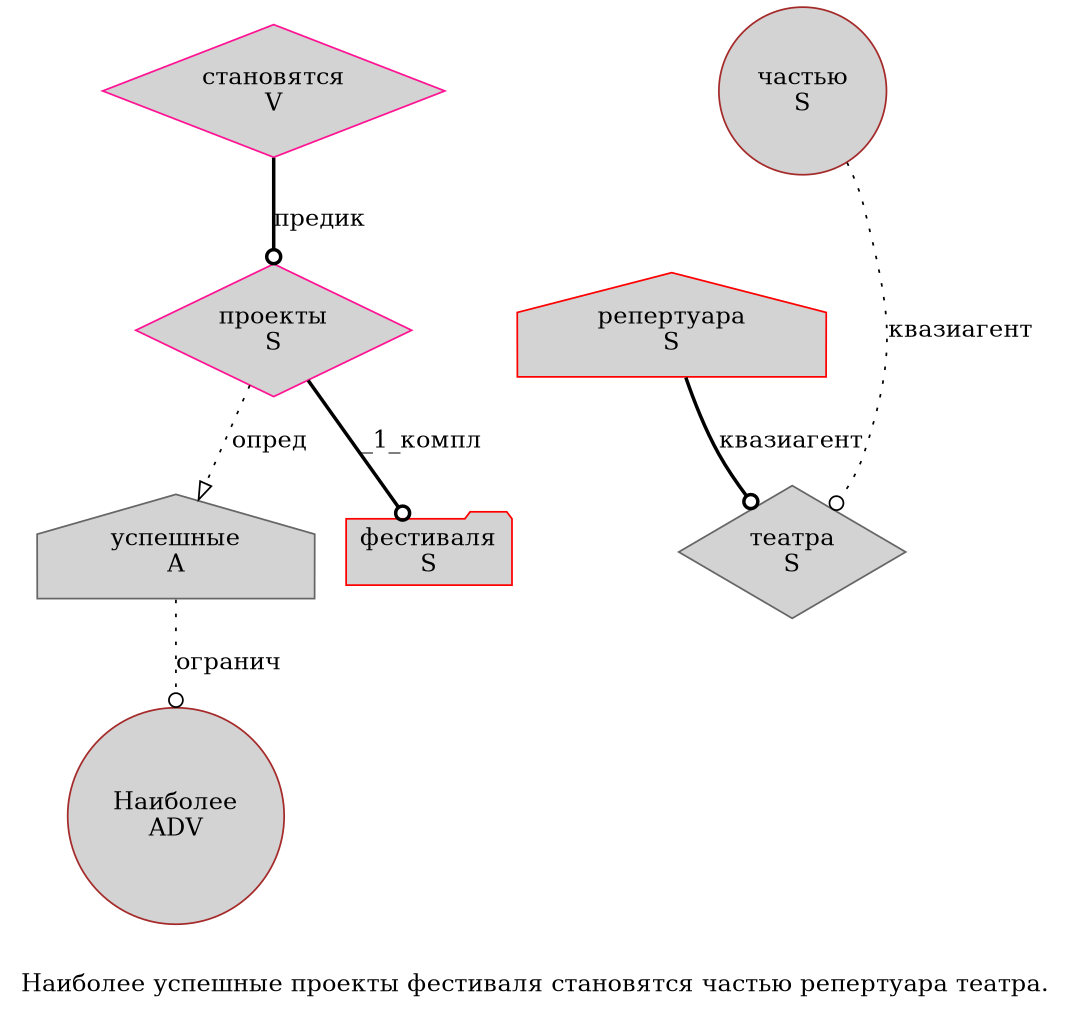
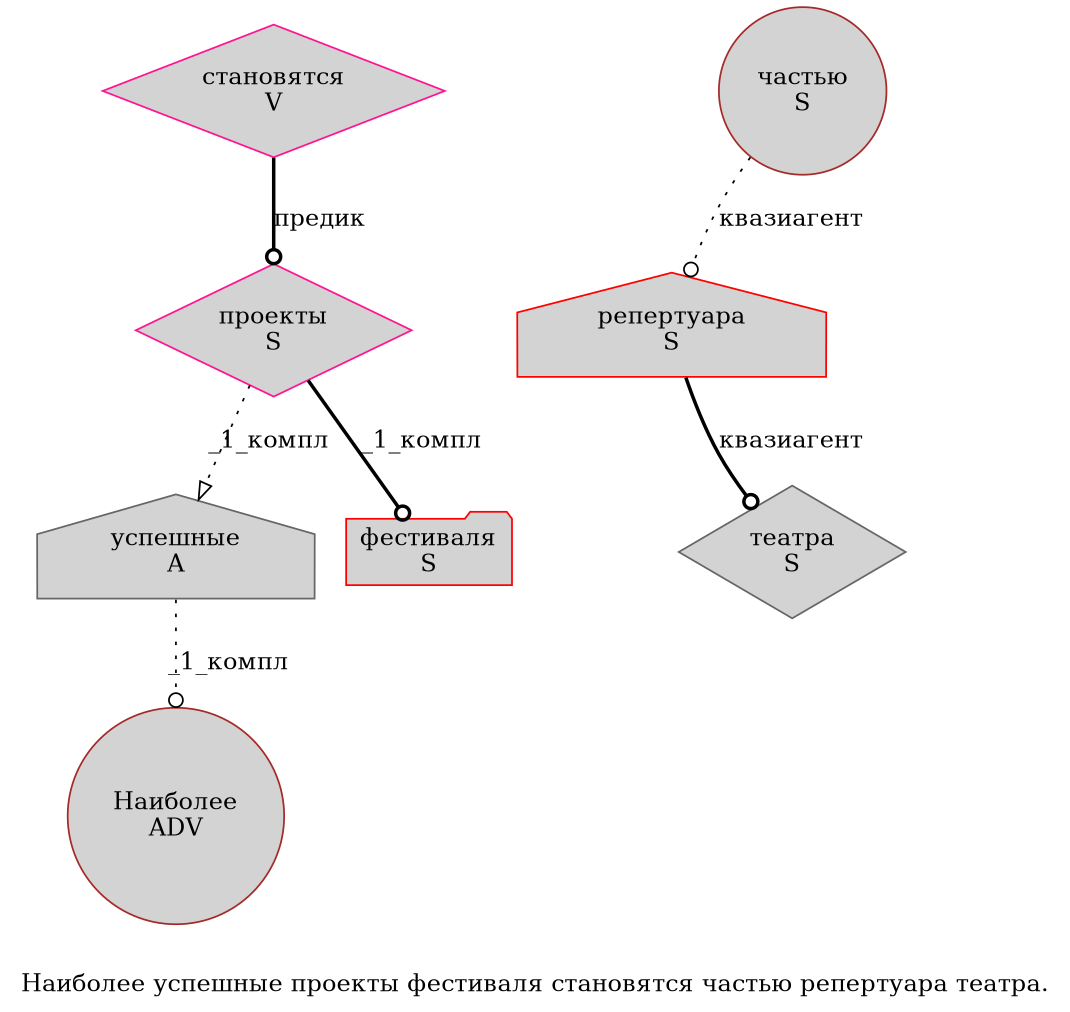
(887, 331) -> (718, 208)
(269, 441) -> (269, 441)
(229, 663) -> (229, 663)
